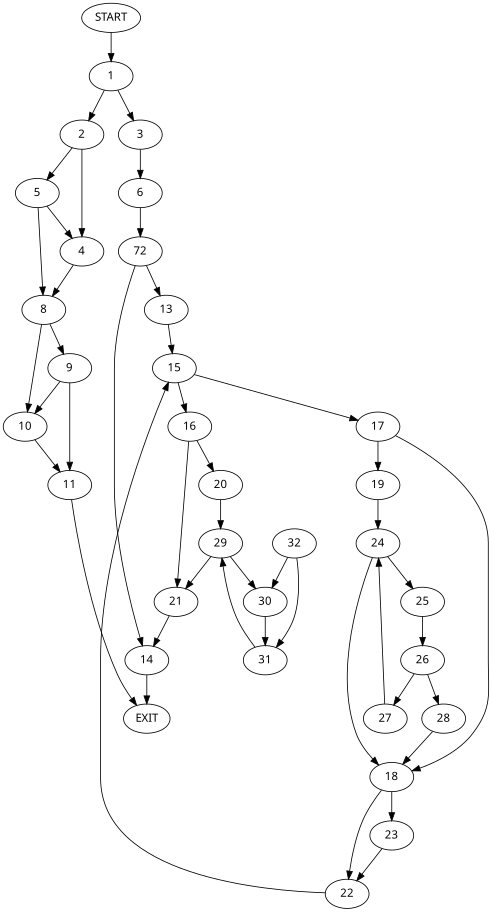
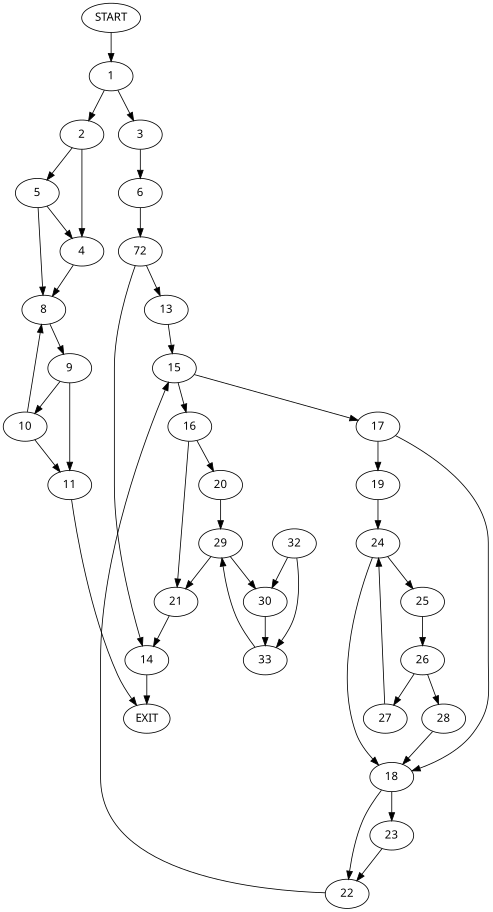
(35, 364) -> (34, 372)
(265, 660) -> (265, 660)
